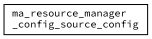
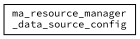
(76, 20) -> (70, 20)
